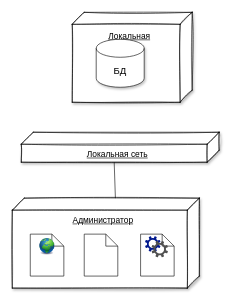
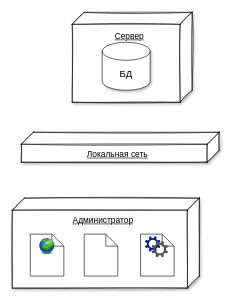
(130, 26) -> (130, 26)
(120, 63) -> (126, 66)
(115, 180) -> none
